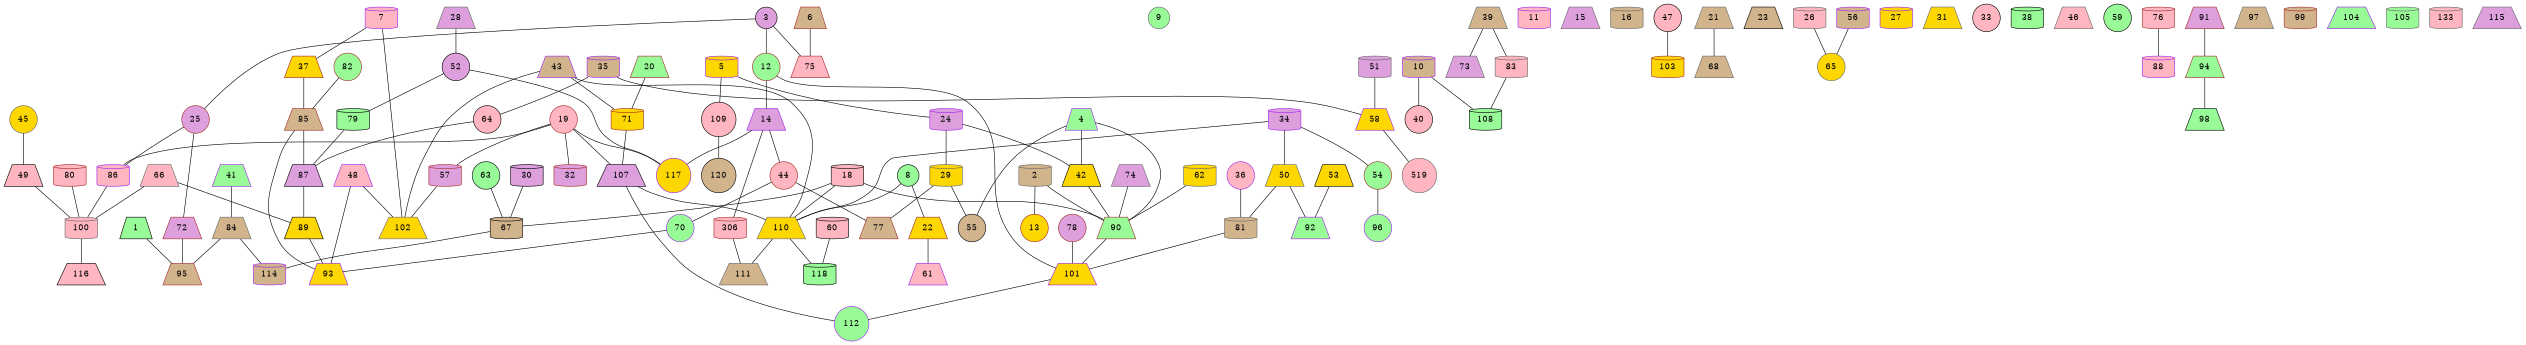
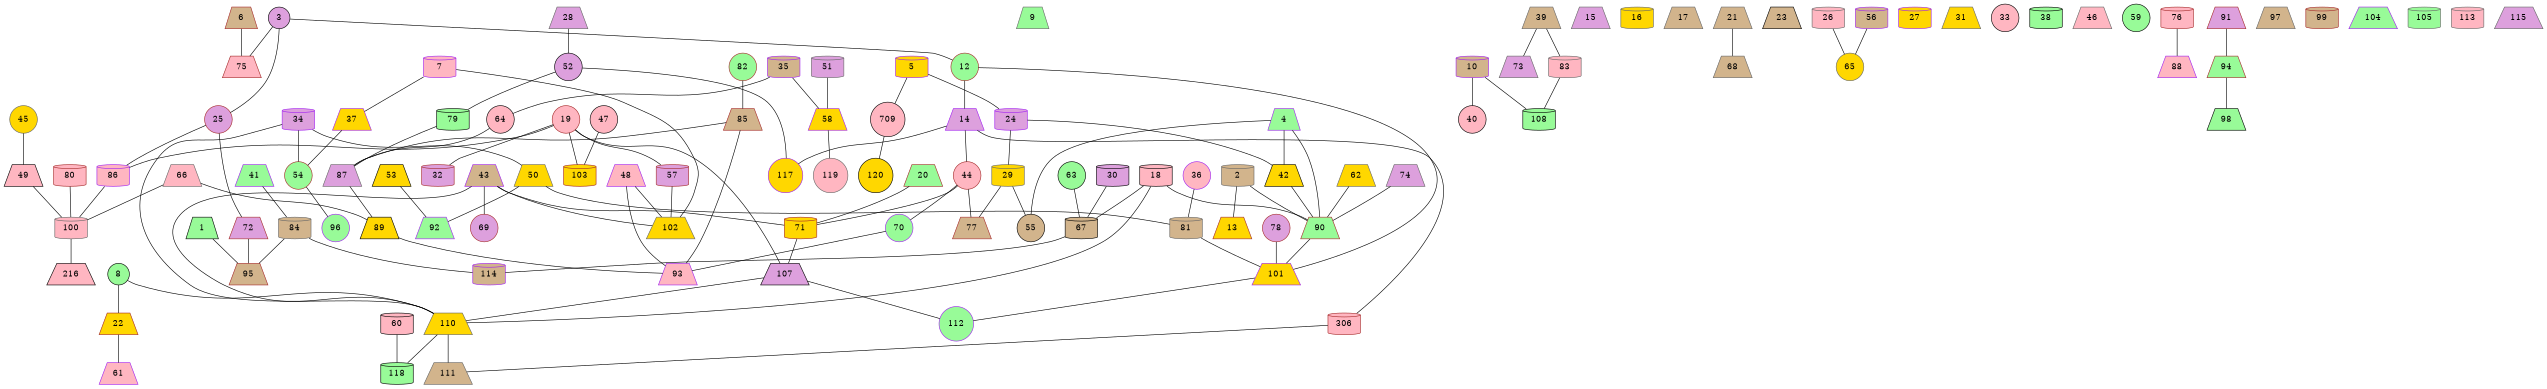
(1159, 18) -> (1033, 18)
(1534, 18) -> none
(1627, 18) -> (1637, 18)
none -> (1683, 18)
(2446, 18) -> (2468, 18)
(304, 67) -> (352, 119)
(2159, 67) -> (2177, 67)
(304, 93) -> (322, 150)
(719, 119) -> (888, 119)
(612, 146) -> (573, 149)
(304, 175) -> (342, 175)
(719, 175) -> (876, 175)
(1200, 175) -> (1356, 175)
(1419, 175) -> (831, 175)
none -> (896, 208)
(232, 228) -> (295, 228)
none -> (484, 228)
(1035, 228) -> (1232, 228)
(81, 274) -> (71, 274)
(328, 274) -> (678, 274)
